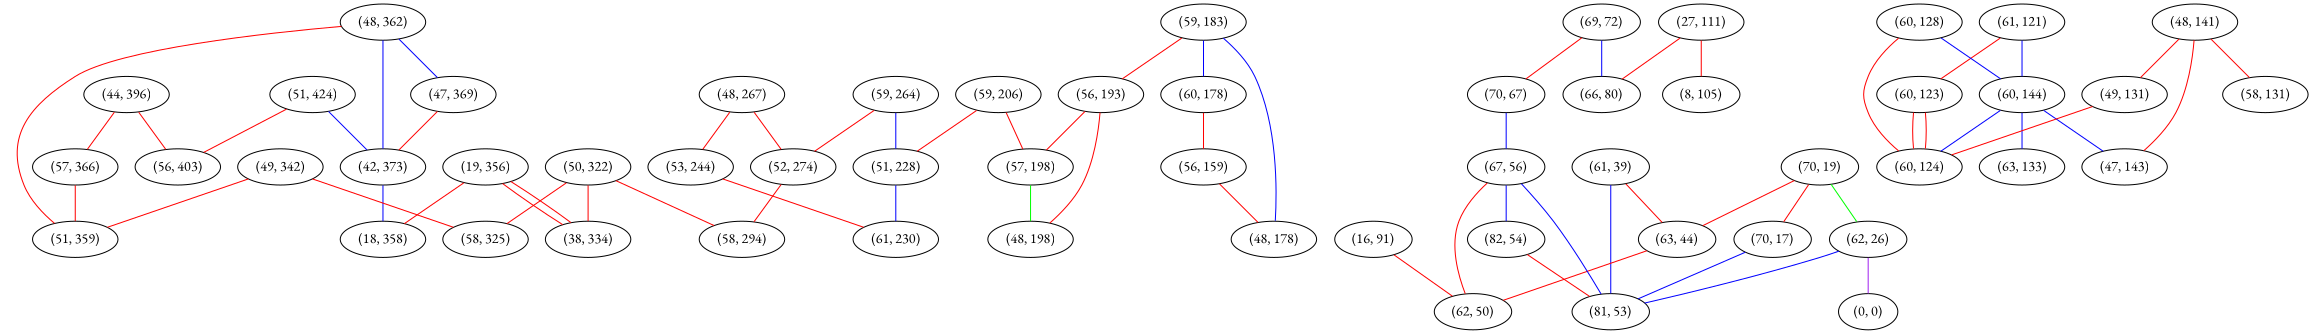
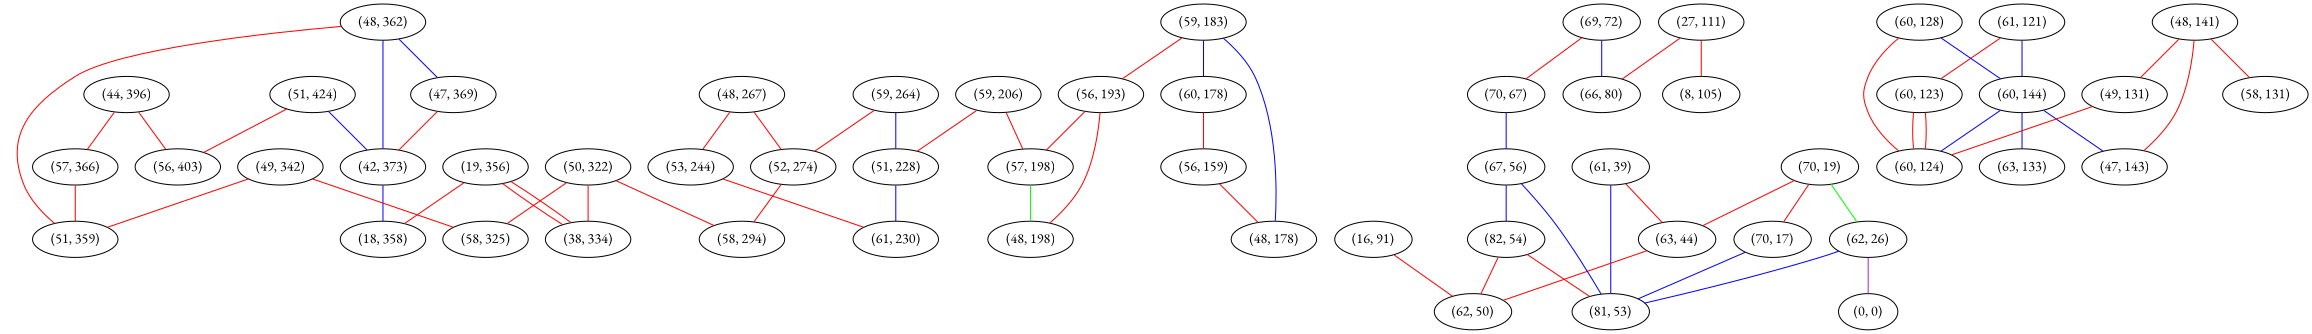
(1456, 234) -> (1490, 276)
